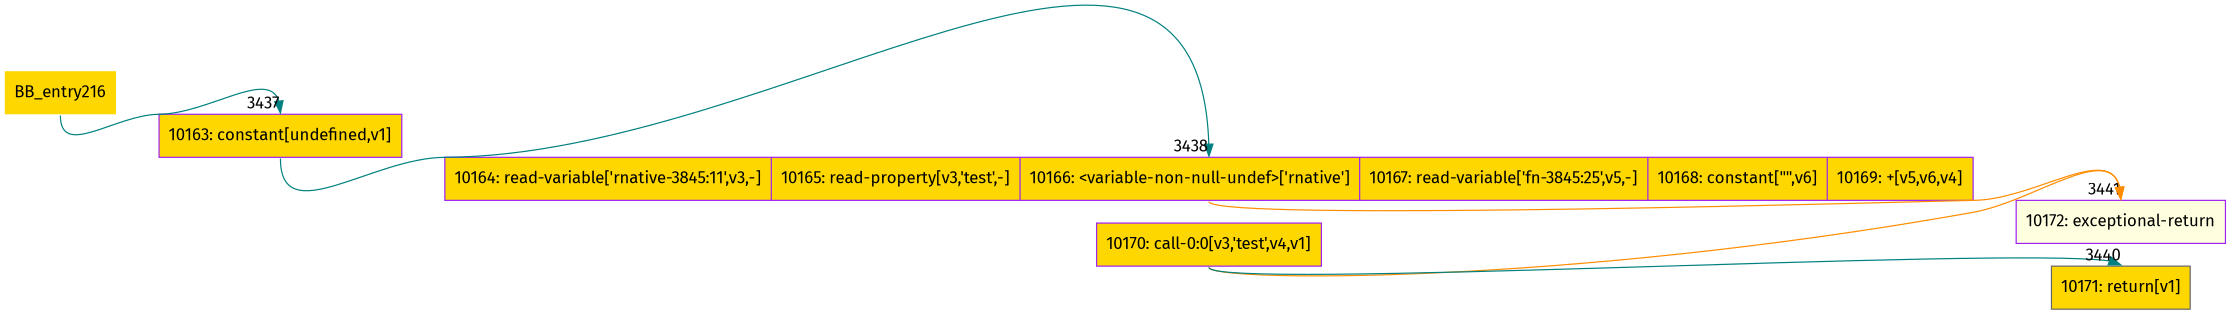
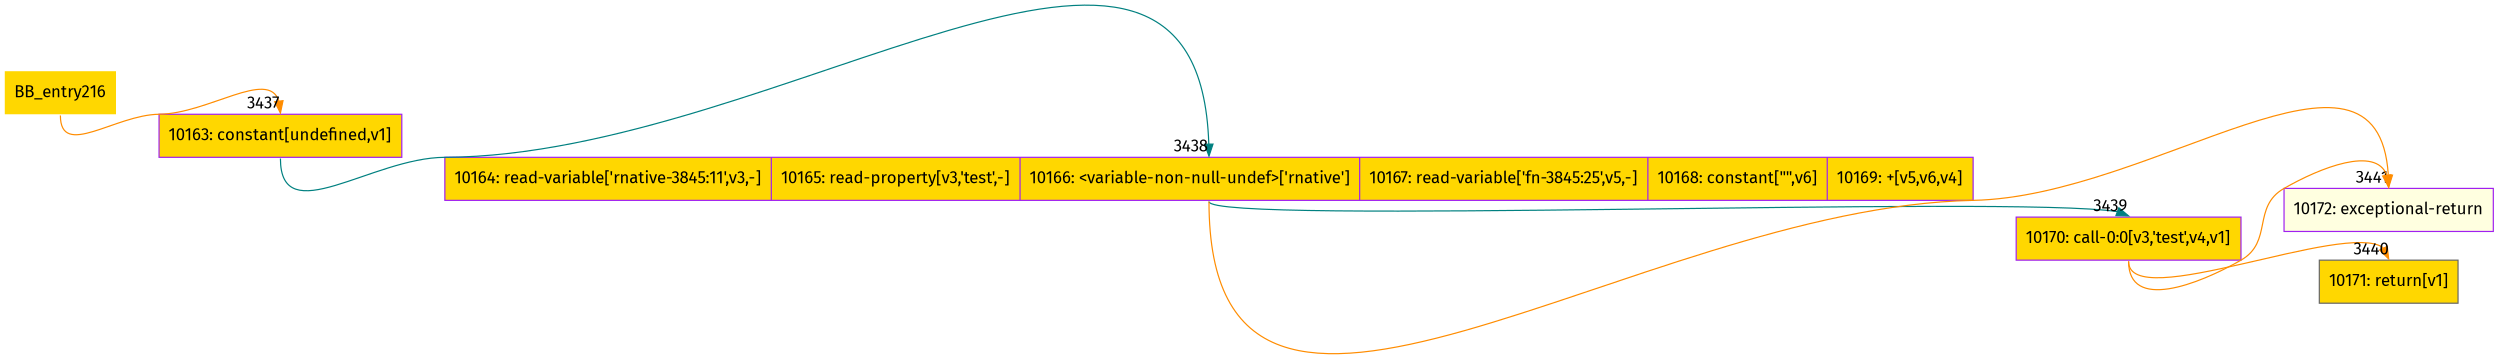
(166, 113) -> (166, 113)
none -> (1663, 209)
(1659, 266) -> (2253, 262)
